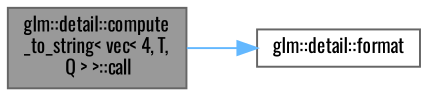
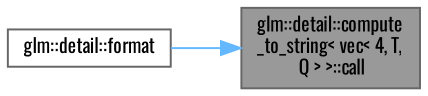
(212, 48) -> (196, 48)
